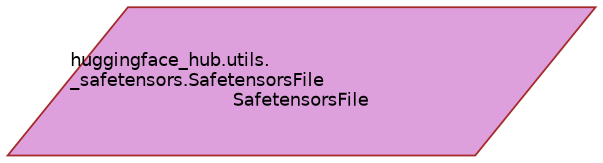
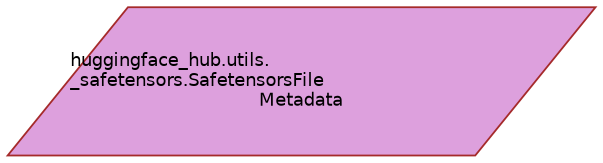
(302, 81) -> (302, 81)
